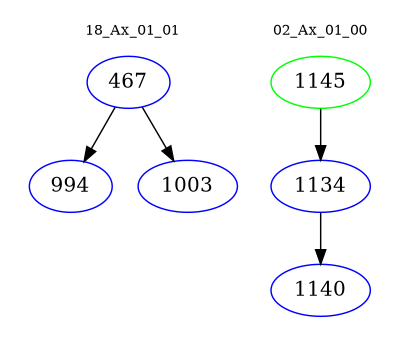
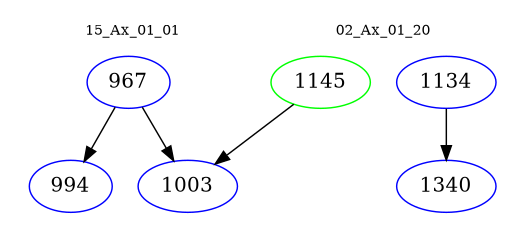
(133, 31) -> (133, 31)
(321, 31) -> (384, 31)
(129, 82) -> (129, 82)
(321, 127) -> (269, 123)
(321, 290) -> (446, 186)
